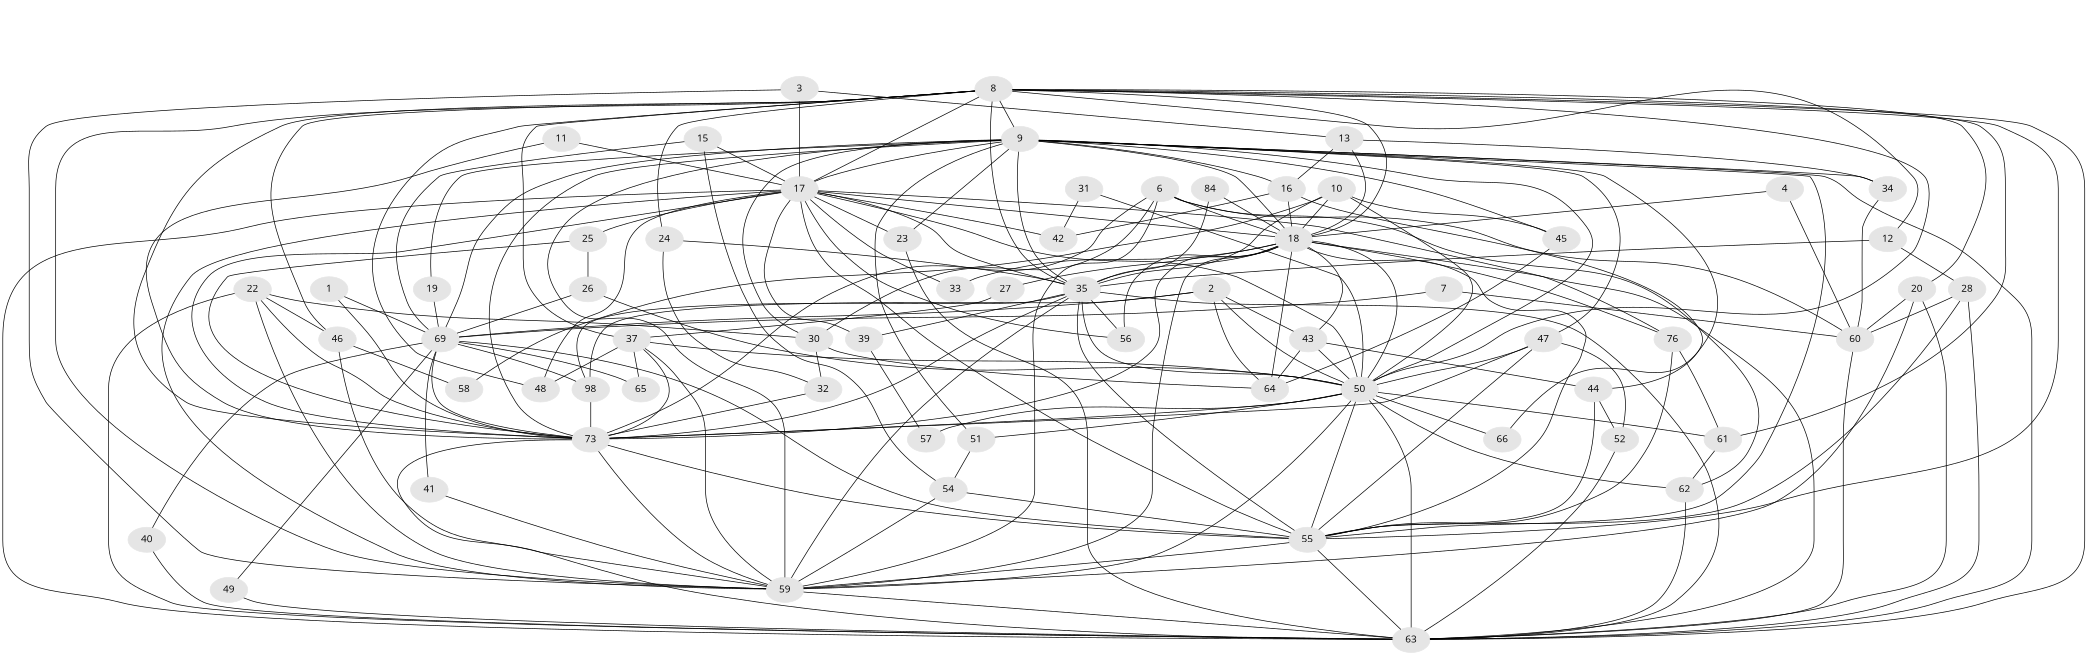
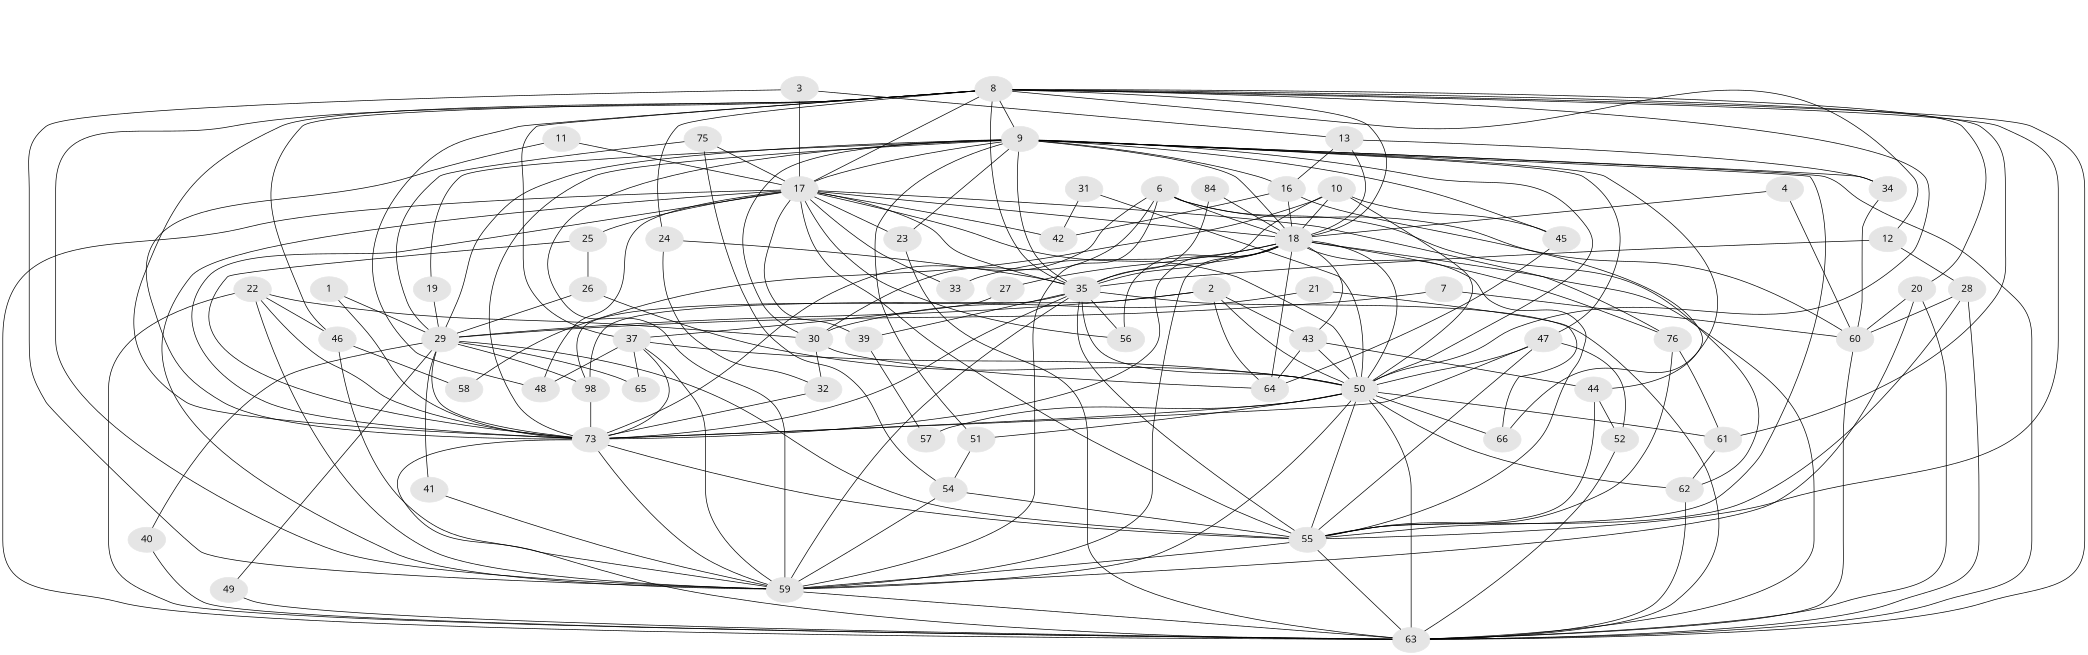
(703, 139) -> (703, 139)
none -> (1314, 289)
(440, 339) -> (440, 339)
